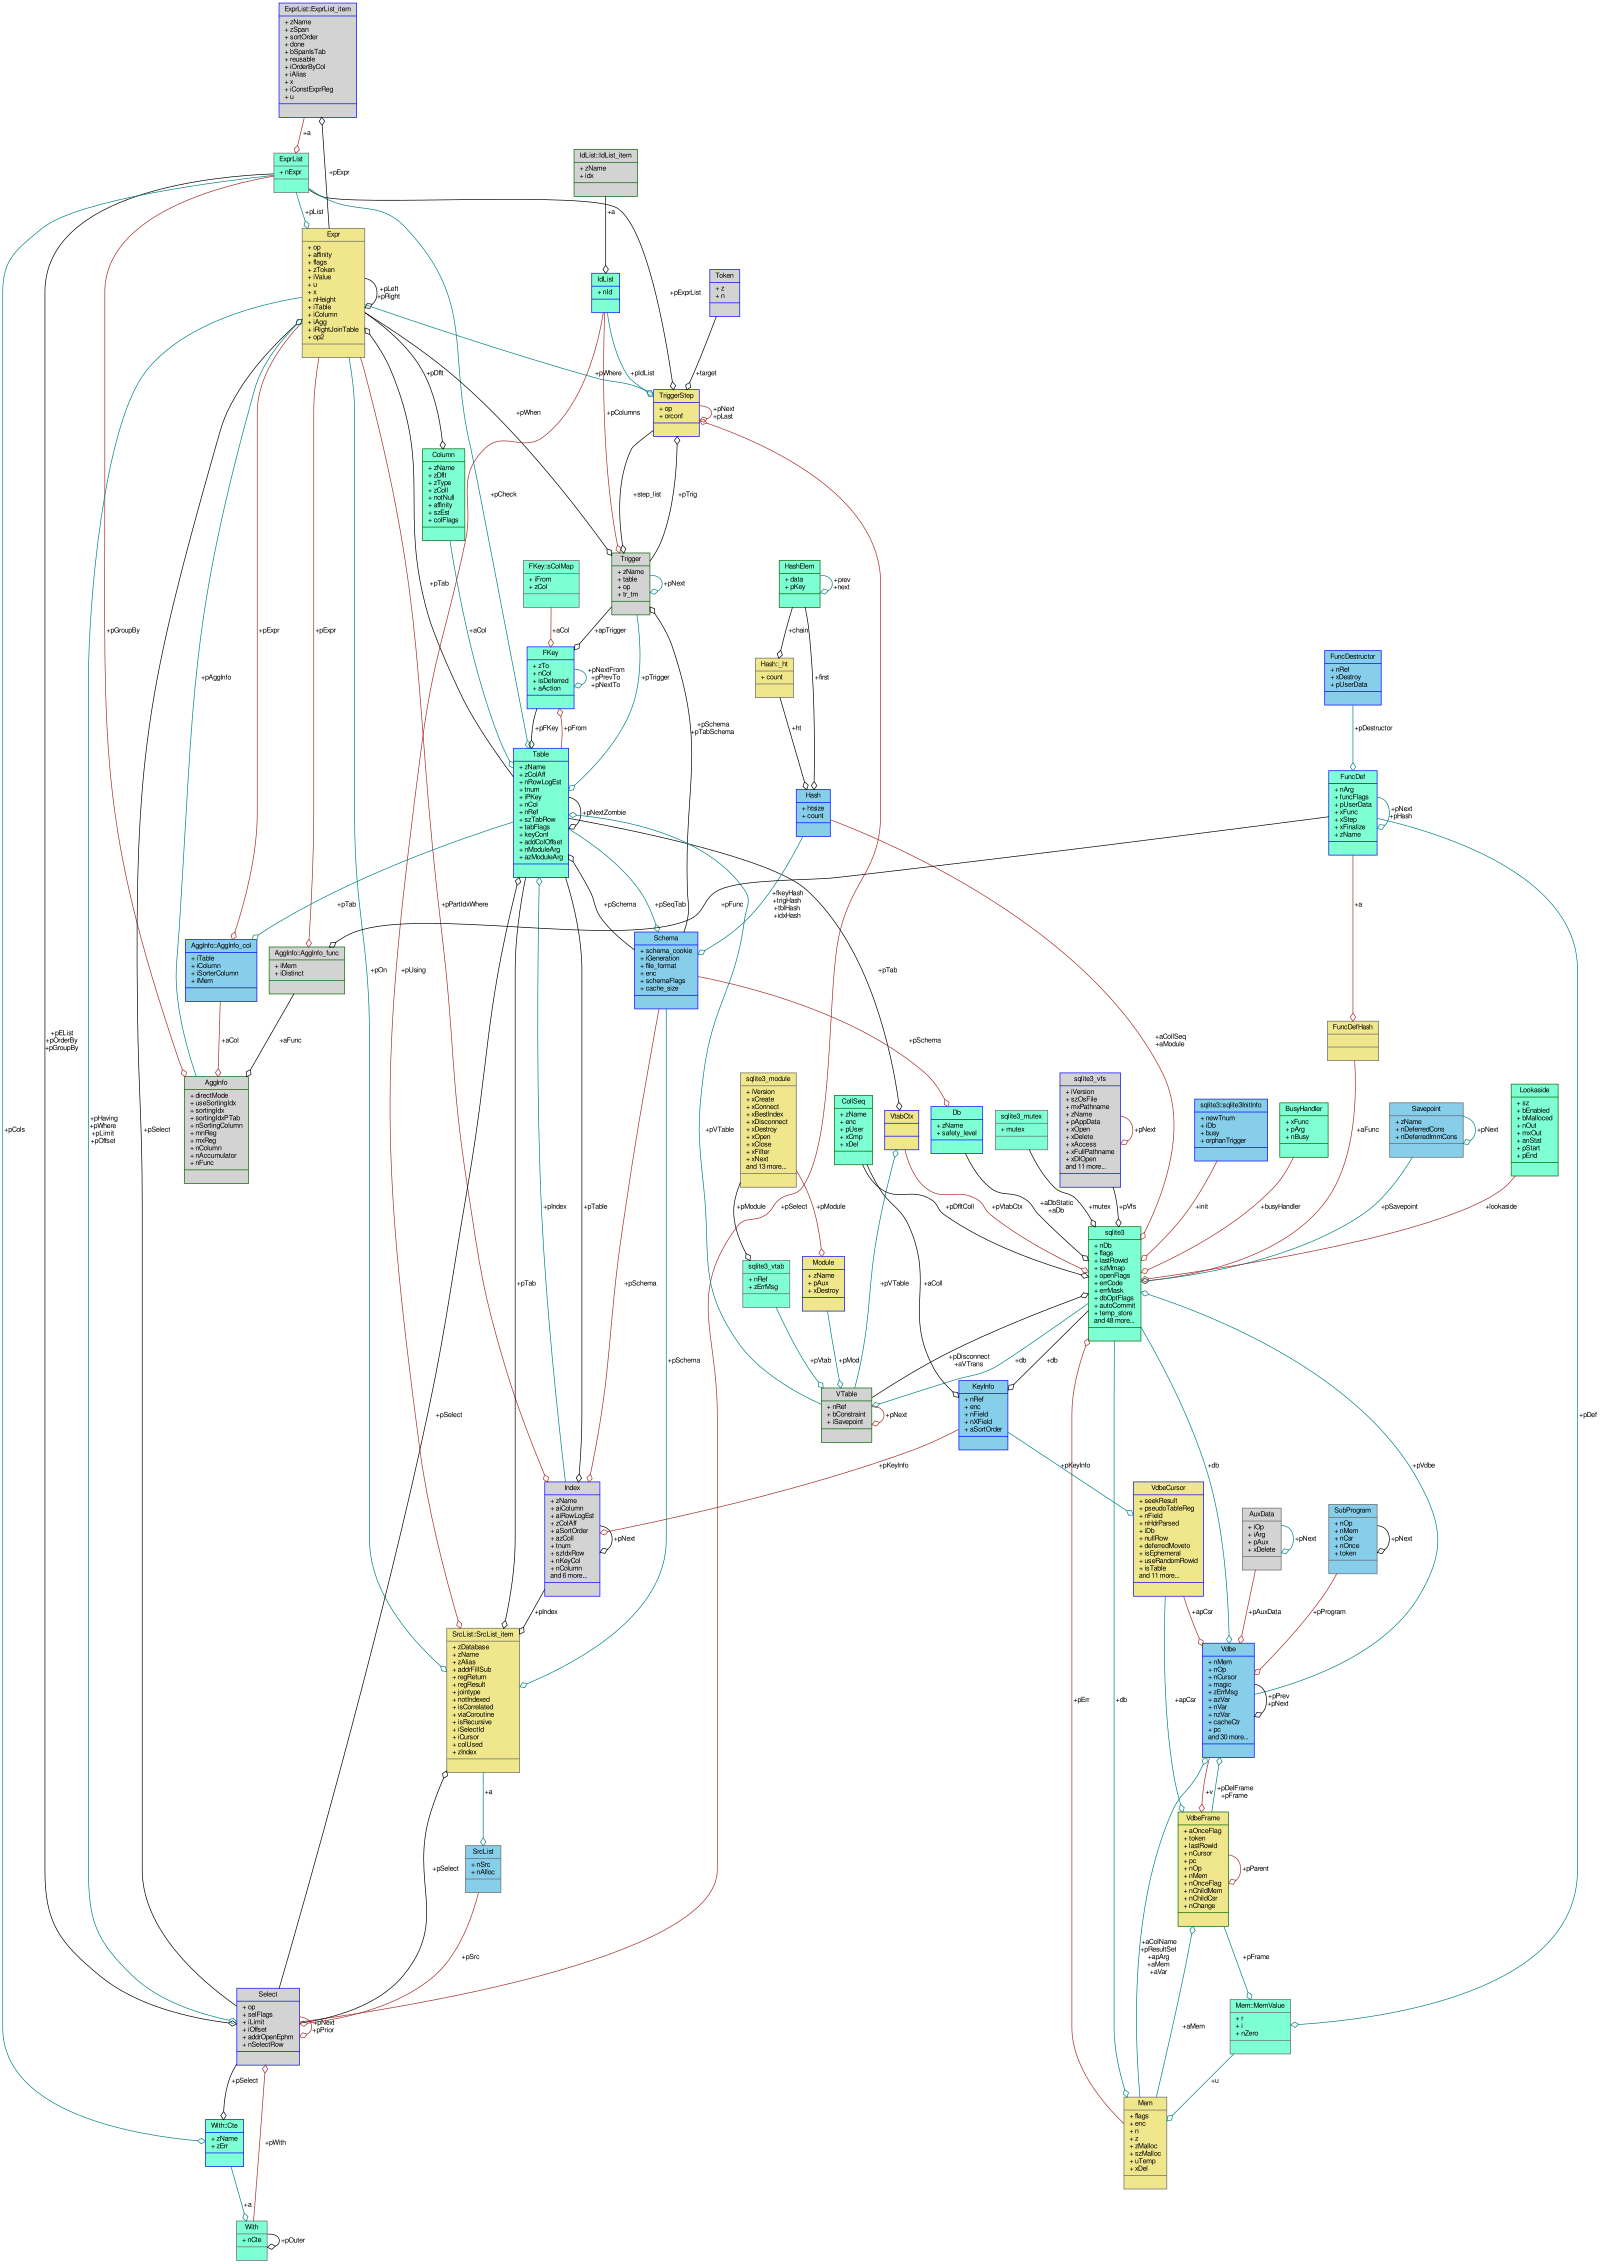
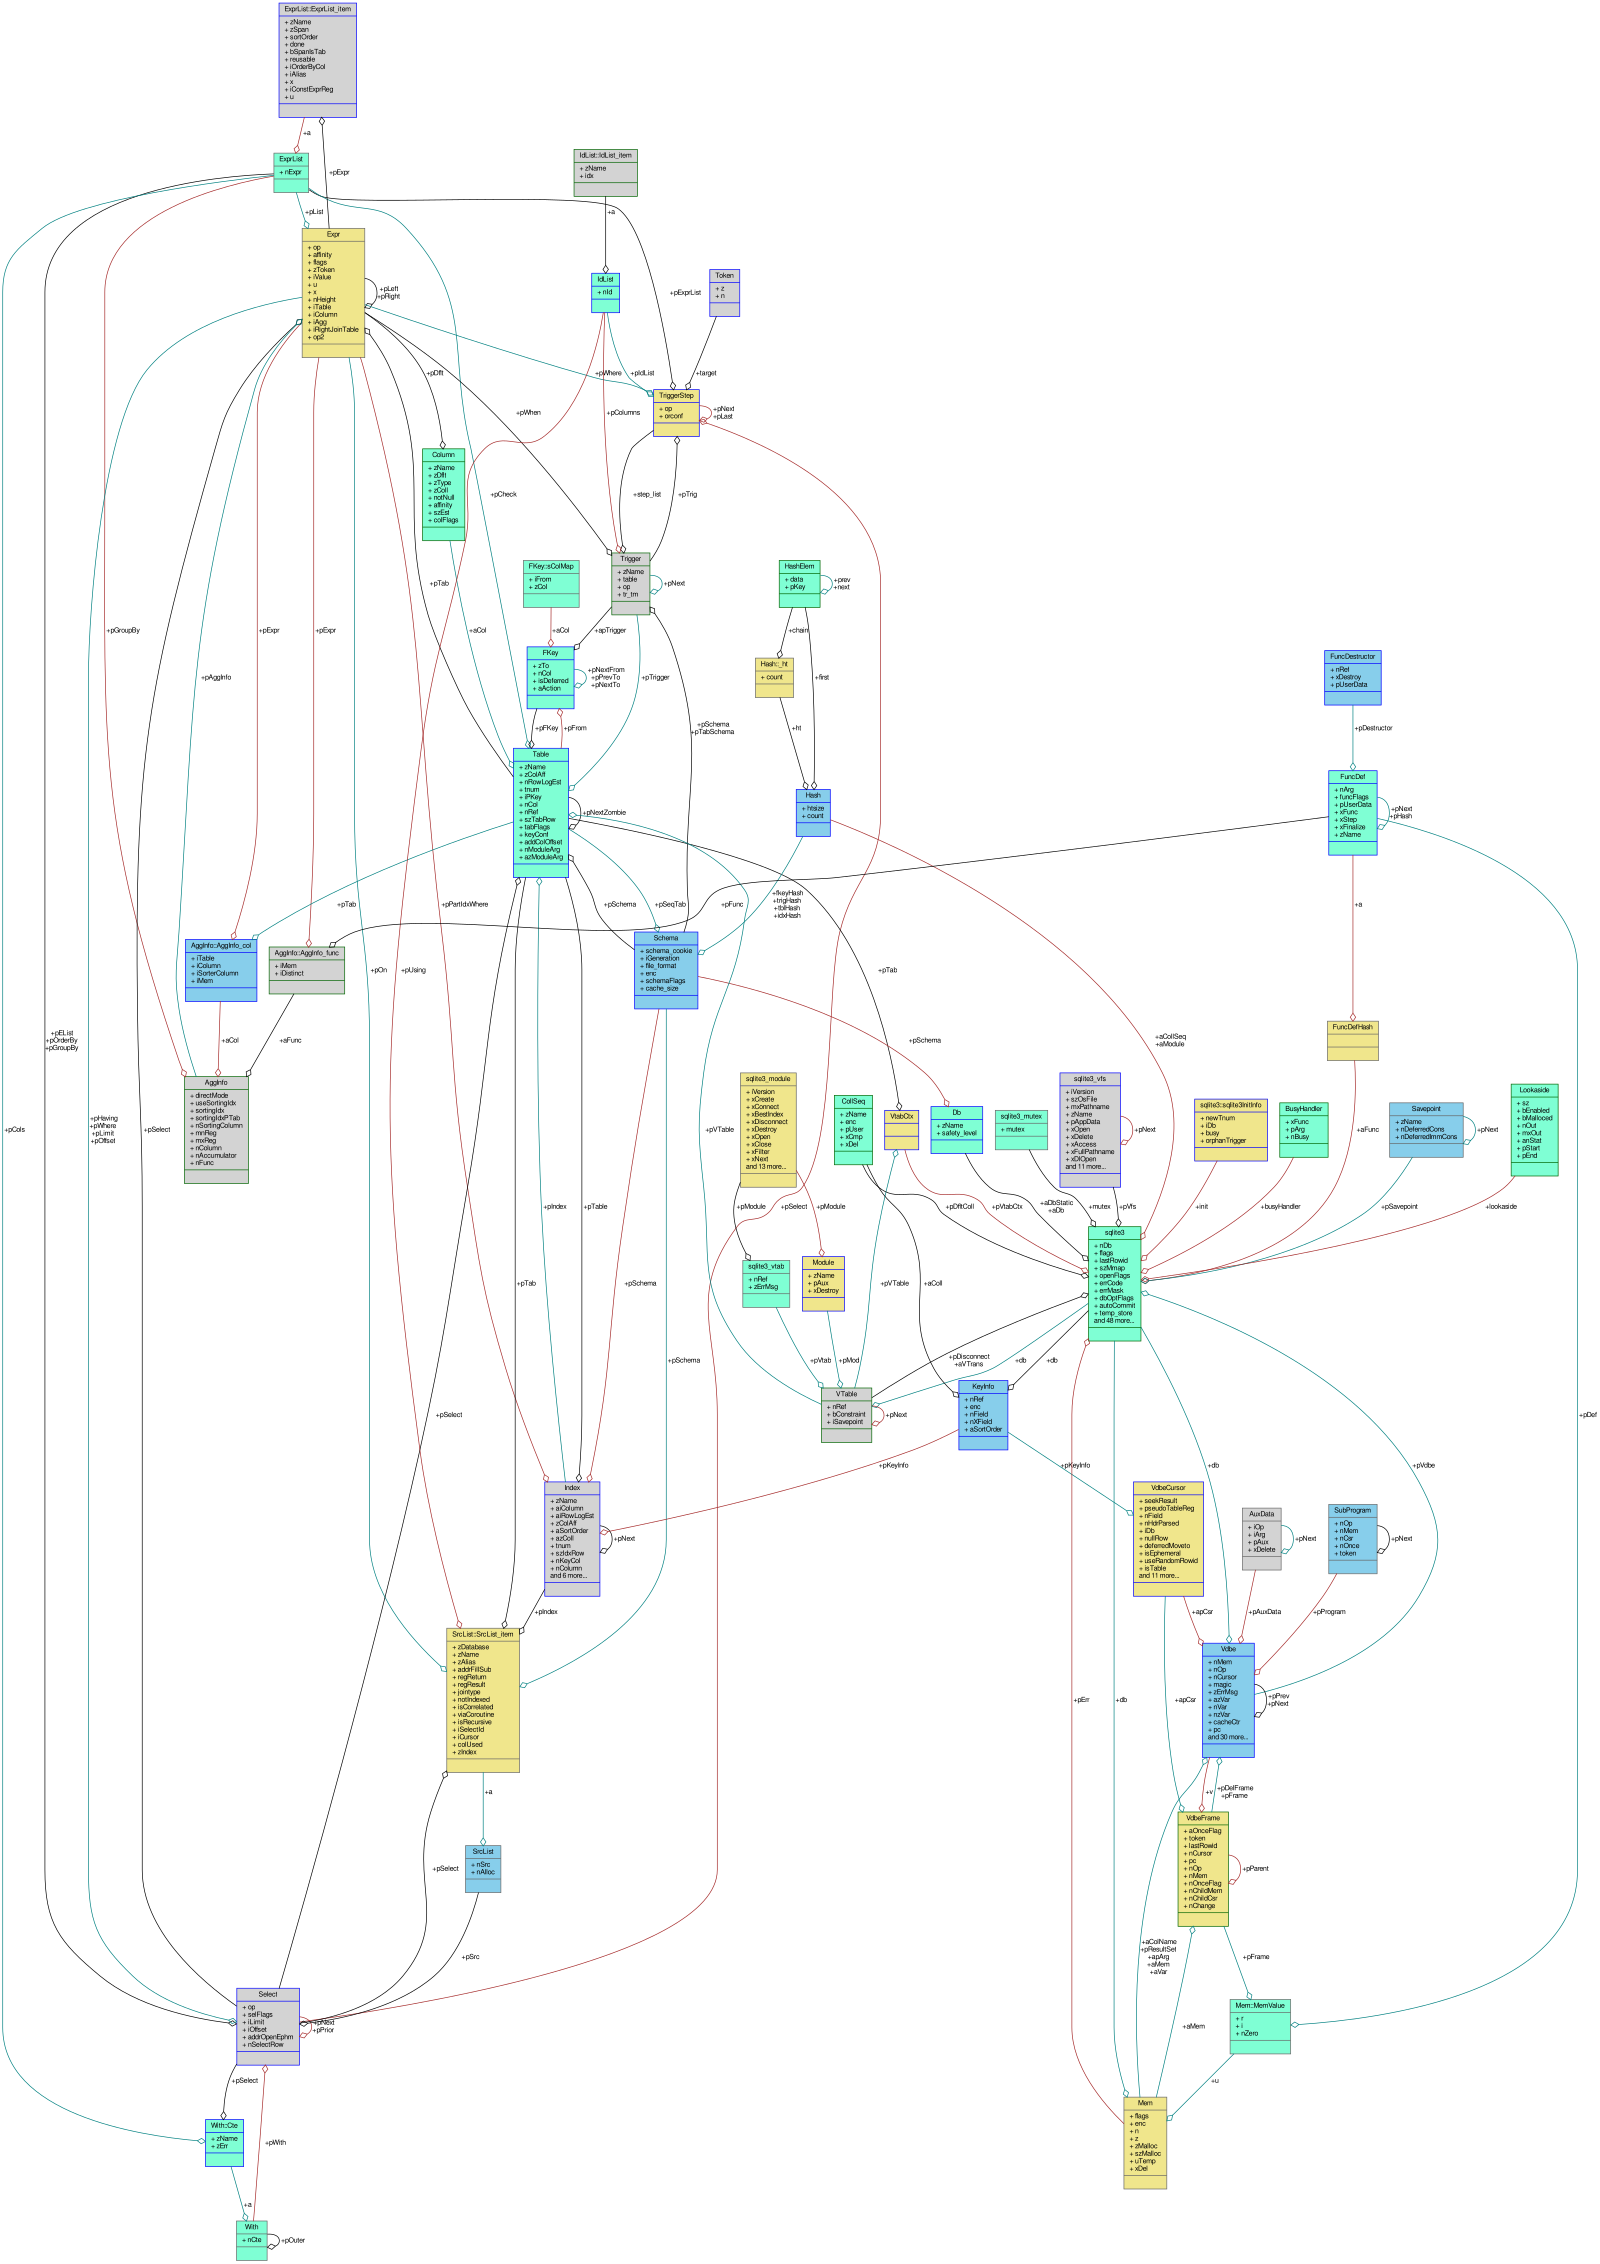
(1231, 1130) -> (1231, 1130)
(418, 1988) -> (418, 1988)
